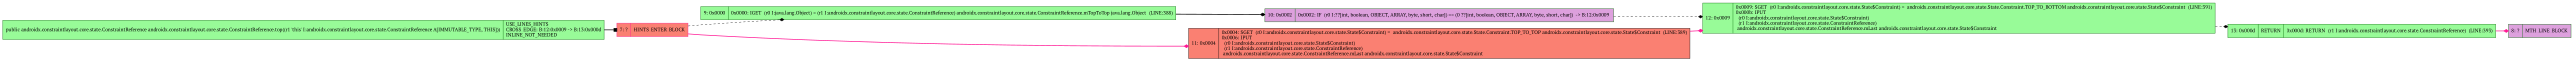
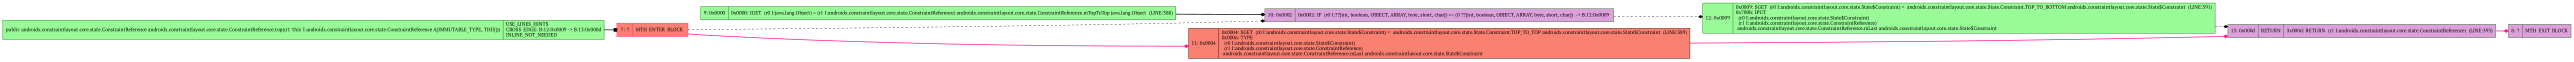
(1753, 13) -> (1753, 13)
(734, 23) -> (974, 27)
(659, 30) -> (659, 30)
(1694, 31) -> (1957, 41)
(2362, 31) -> (2362, 31)
(2546, 31) -> (2547, 31)
(1238, 38) -> (1239, 38)
